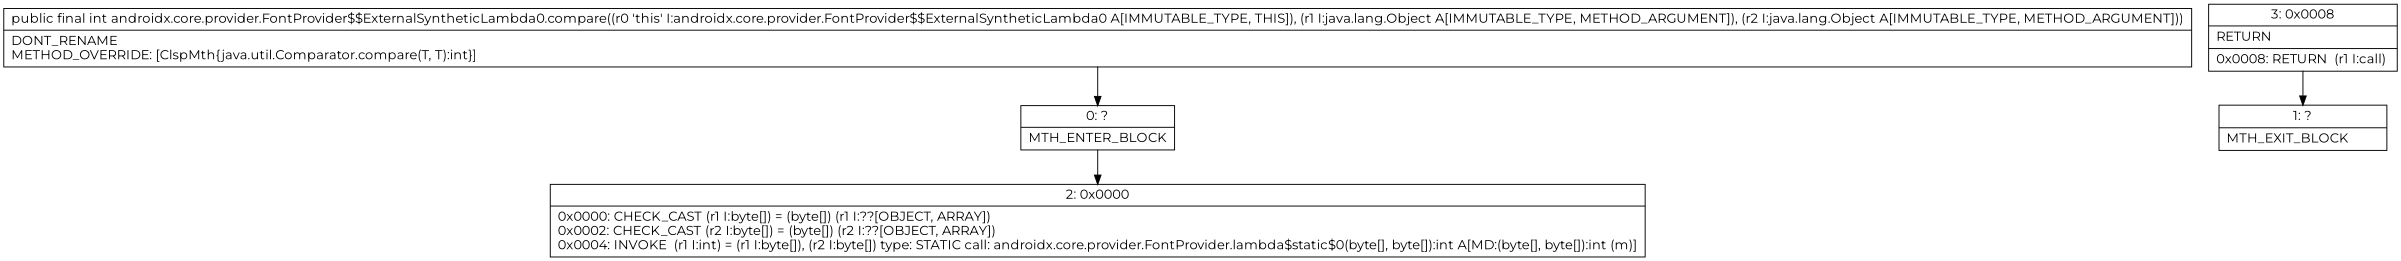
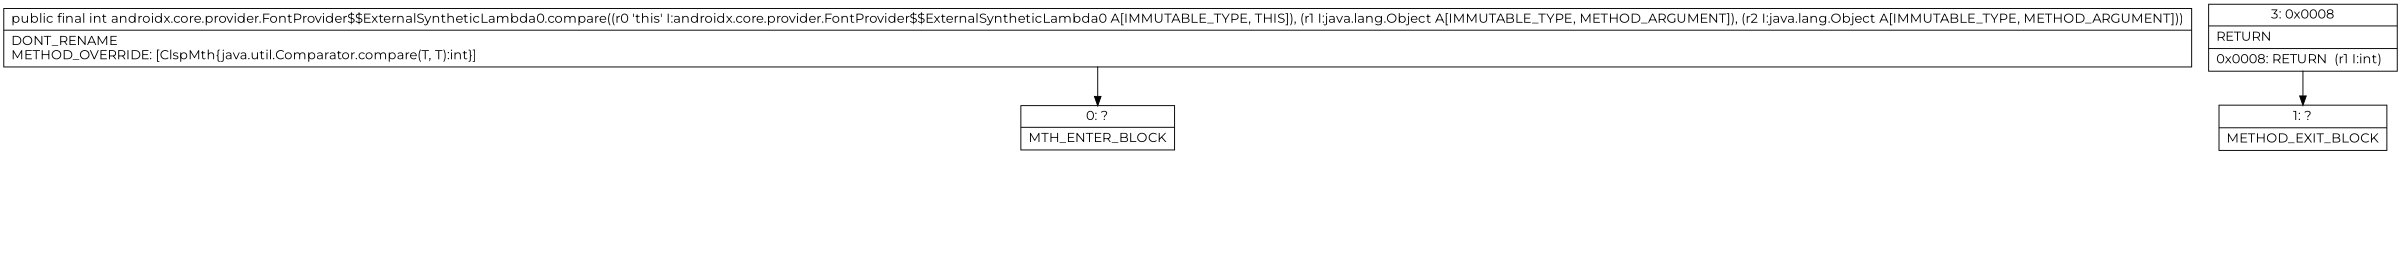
(2303, 59) -> (2301, 59)
(2288, 139) -> (2303, 139)
(1098, 221) -> none
